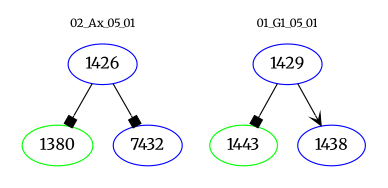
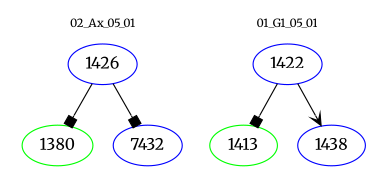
(288, 64) -> (288, 64)
(244, 145) -> (244, 145)
